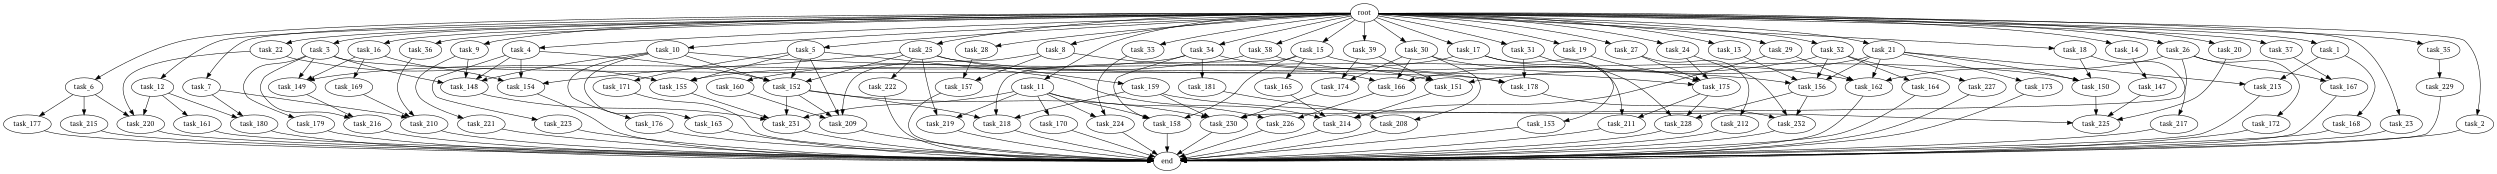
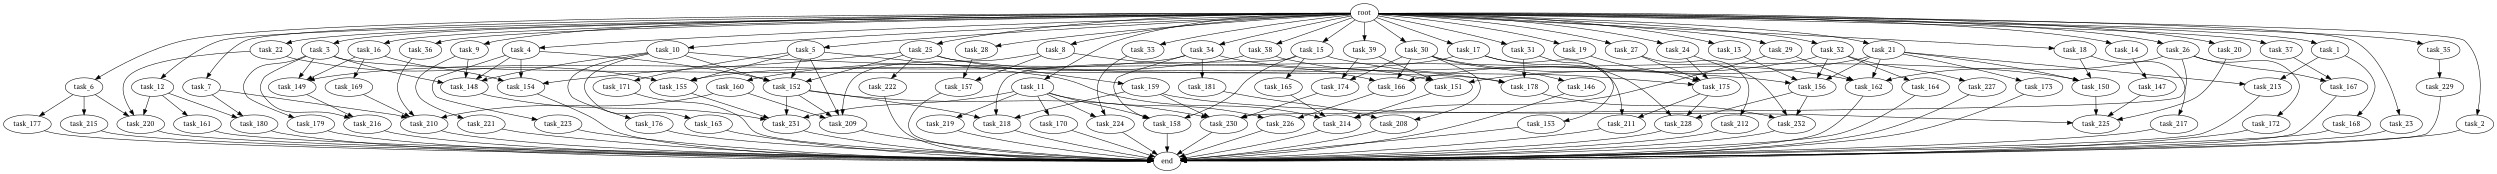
(928, 85) -> none
none -> (1581, 87)
none -> (533, 106)
